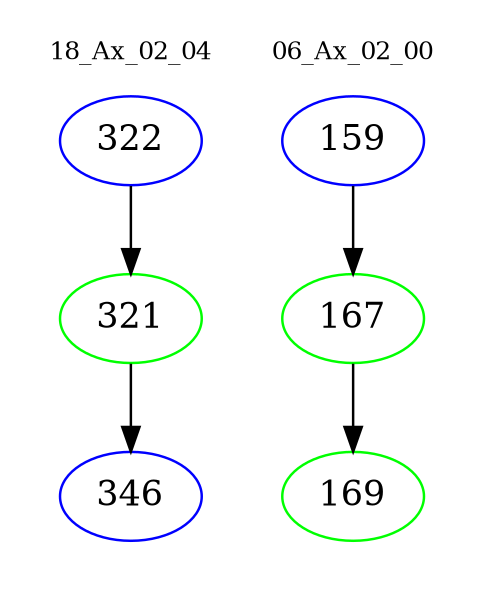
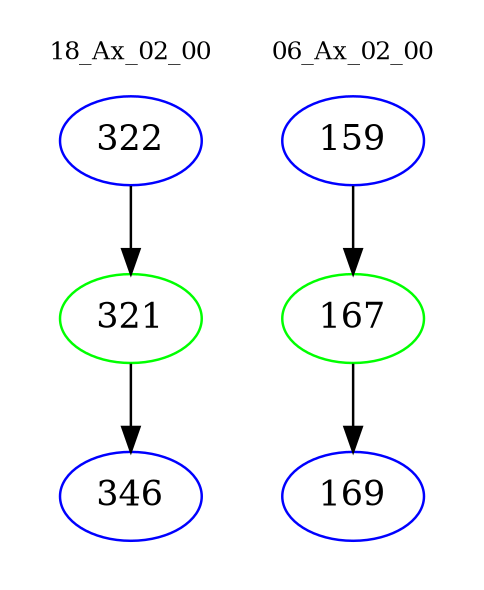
(131, 53) -> (131, 53)
(353, 496) -> (353, 496)
